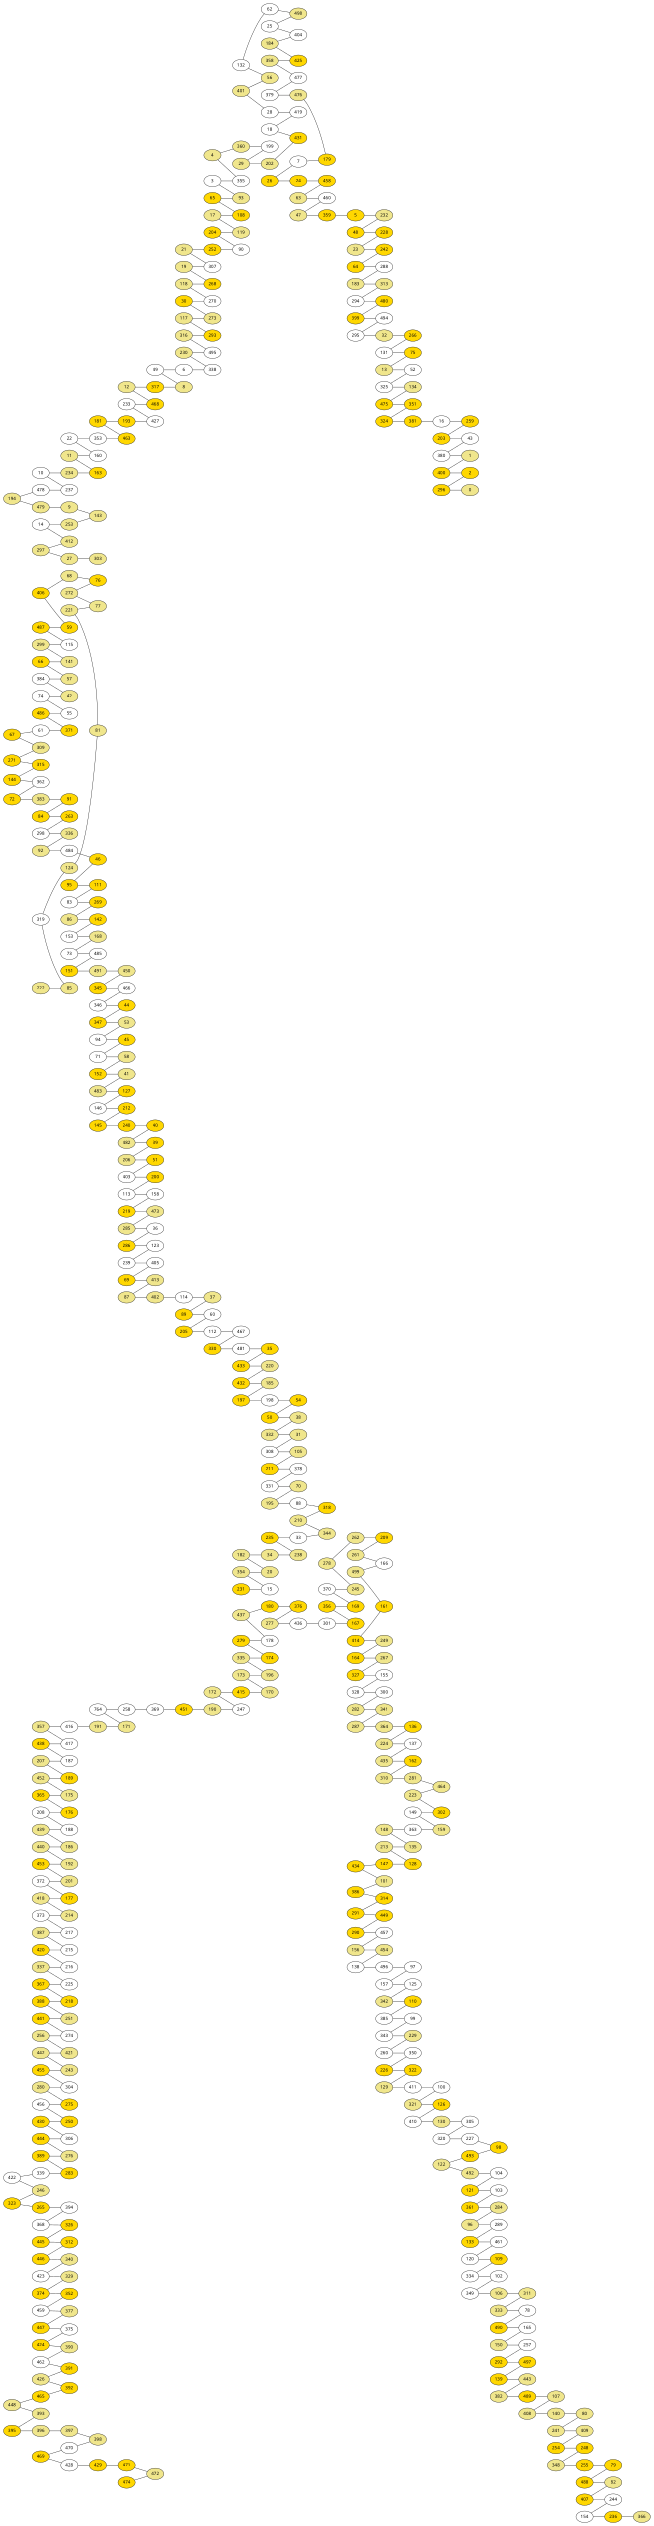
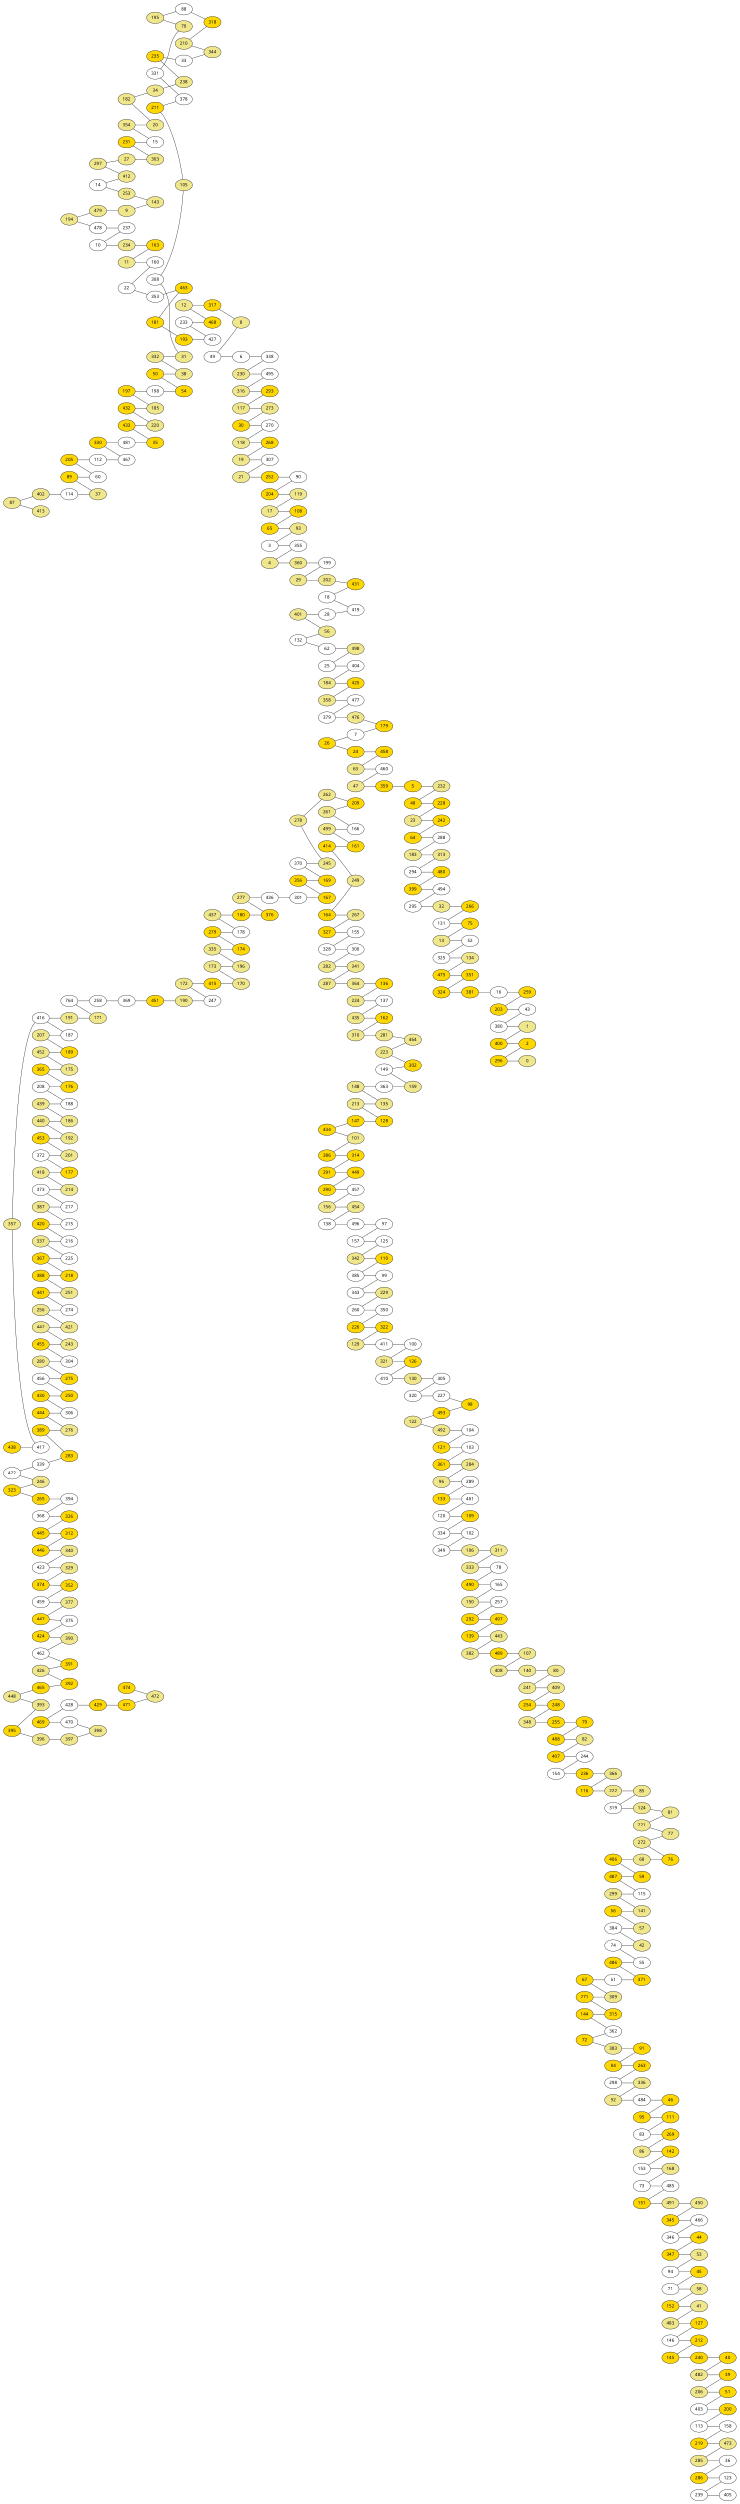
none -> (141, 151)
(127, 1280) -> none
(55, 1752) -> (55, 1027)
none -> (585, 1791)
